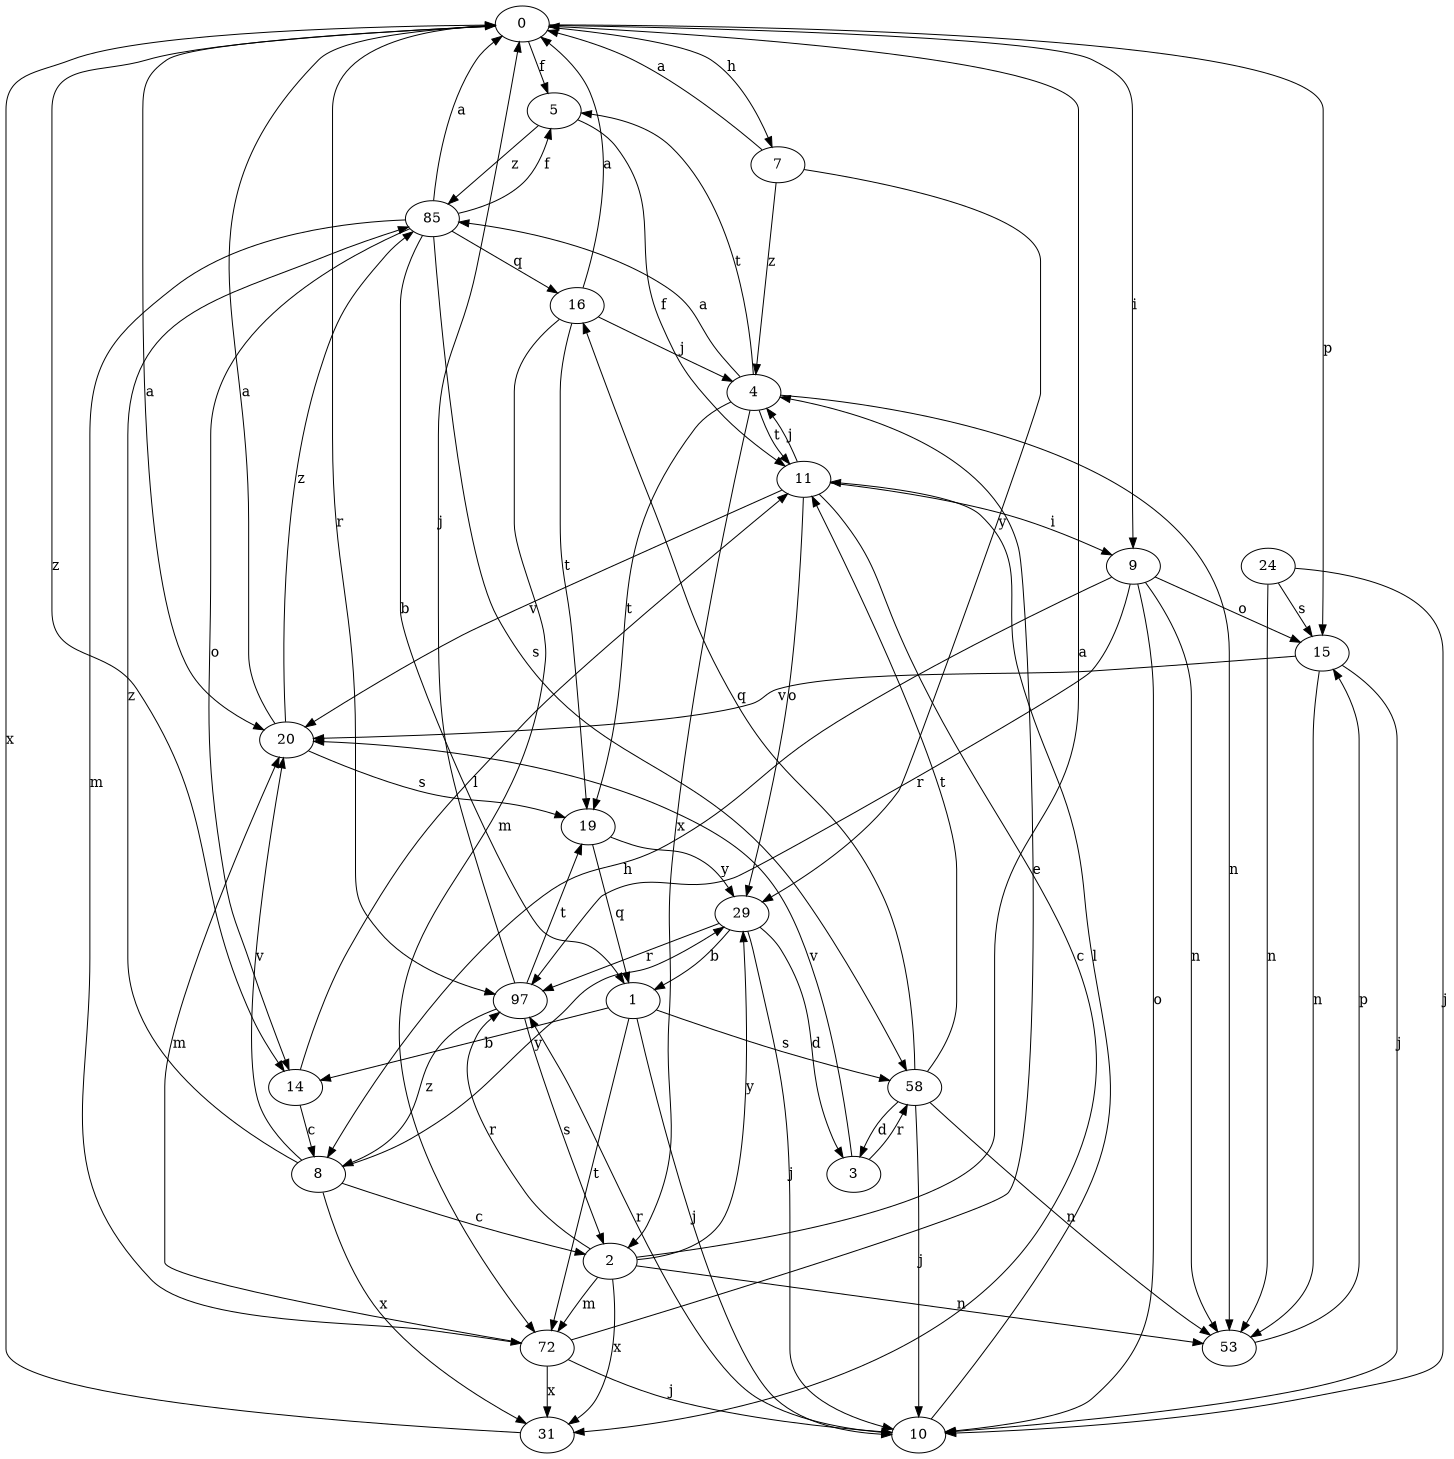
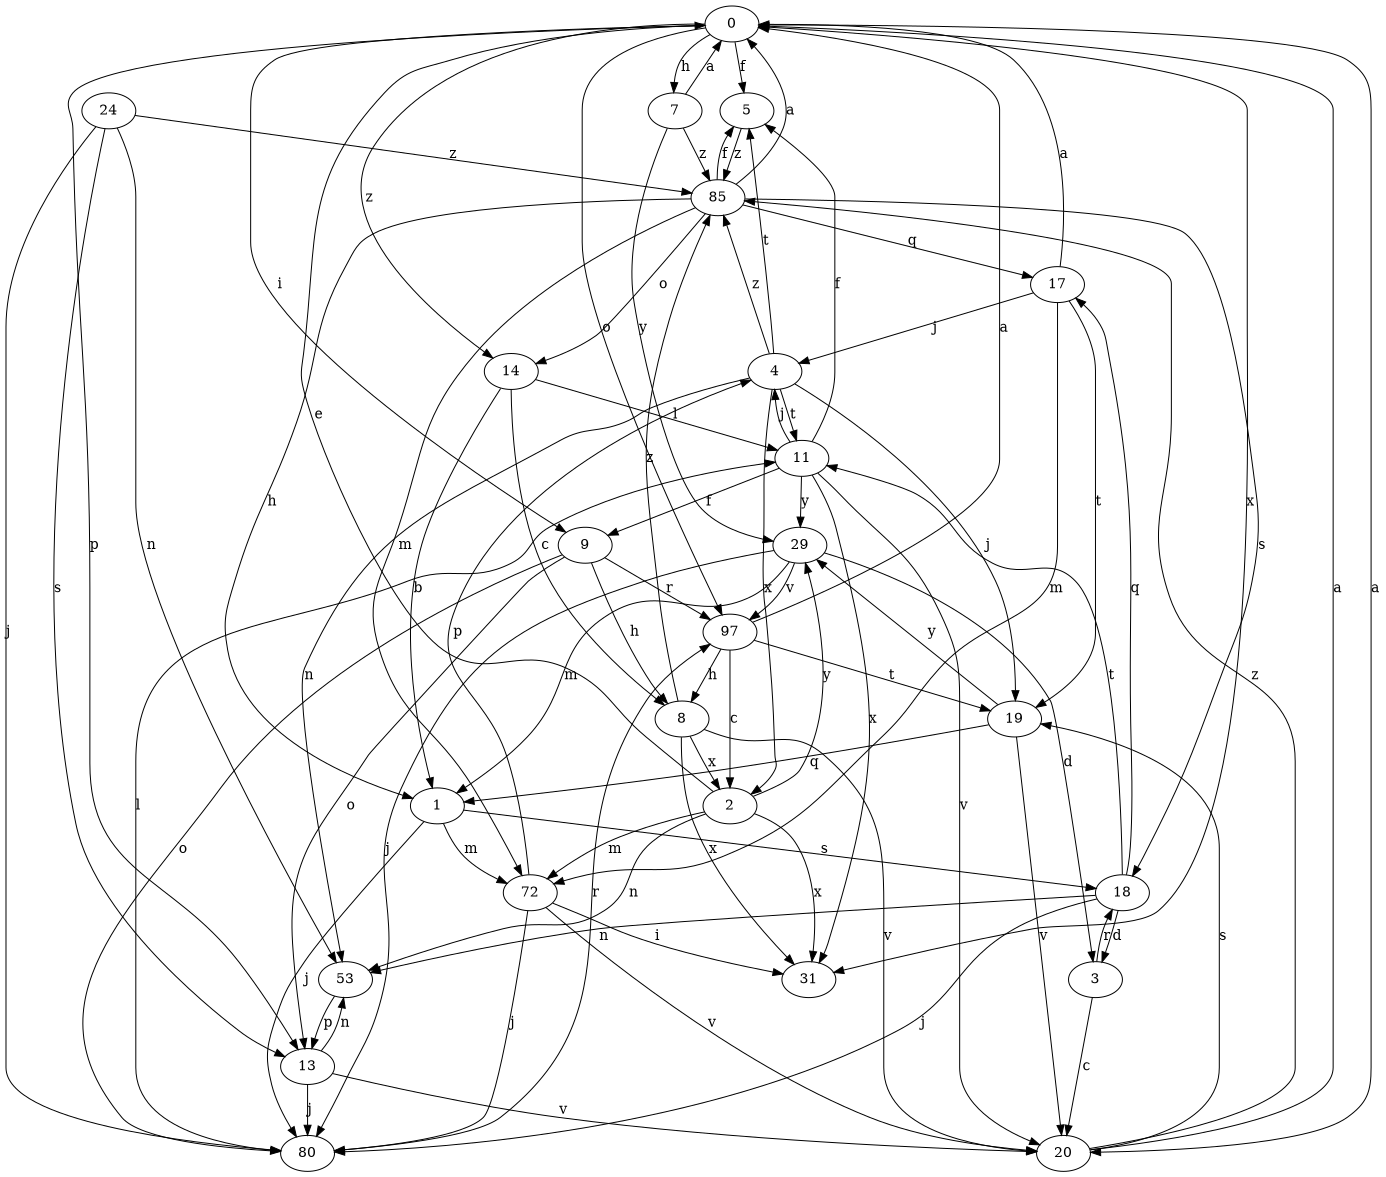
none -> (408, 154)
(766, 273) -> (694, 150)
(653, 300) -> (835, 275)
(577, 306) -> (1058, 285)
(704, 306) -> (756, 285)
(340, 523) -> (607, 328)
(441, 523) -> (1004, 328)
(1053, 523) -> (709, 502)
(405, 610) -> (273, 502)
(630, 610) -> (988, 545)
(1083, 653) -> (319, 415)
(1322, 653) -> (308, 1067)
(792, 697) -> (805, 502)
(6, 740) -> (1248, 388)
(1037, 870) -> (458, 632)
none -> (1040, 941)
(1191, 950) -> none
(650, 957) -> (790, 589)
(715, 957) -> (571, 676)
(814, 957) -> (1086, 1067)
(1080, 957) -> (873, 719)
(180, 1044) -> (713, 1023)
(462, 1045) -> (417, 564)
(519, 1052) -> none
(429, 1087) -> (713, 676)
(915, 1087) -> (1122, 893)
(567, 1131) -> (734, 719)
(496, 1147) -> none
(597, 1174) -> (471, 849)
(479, 1218) -> (713, 762)
(552, 1392) -> (658, 936)
(919, 1435) -> (308, 1153)
